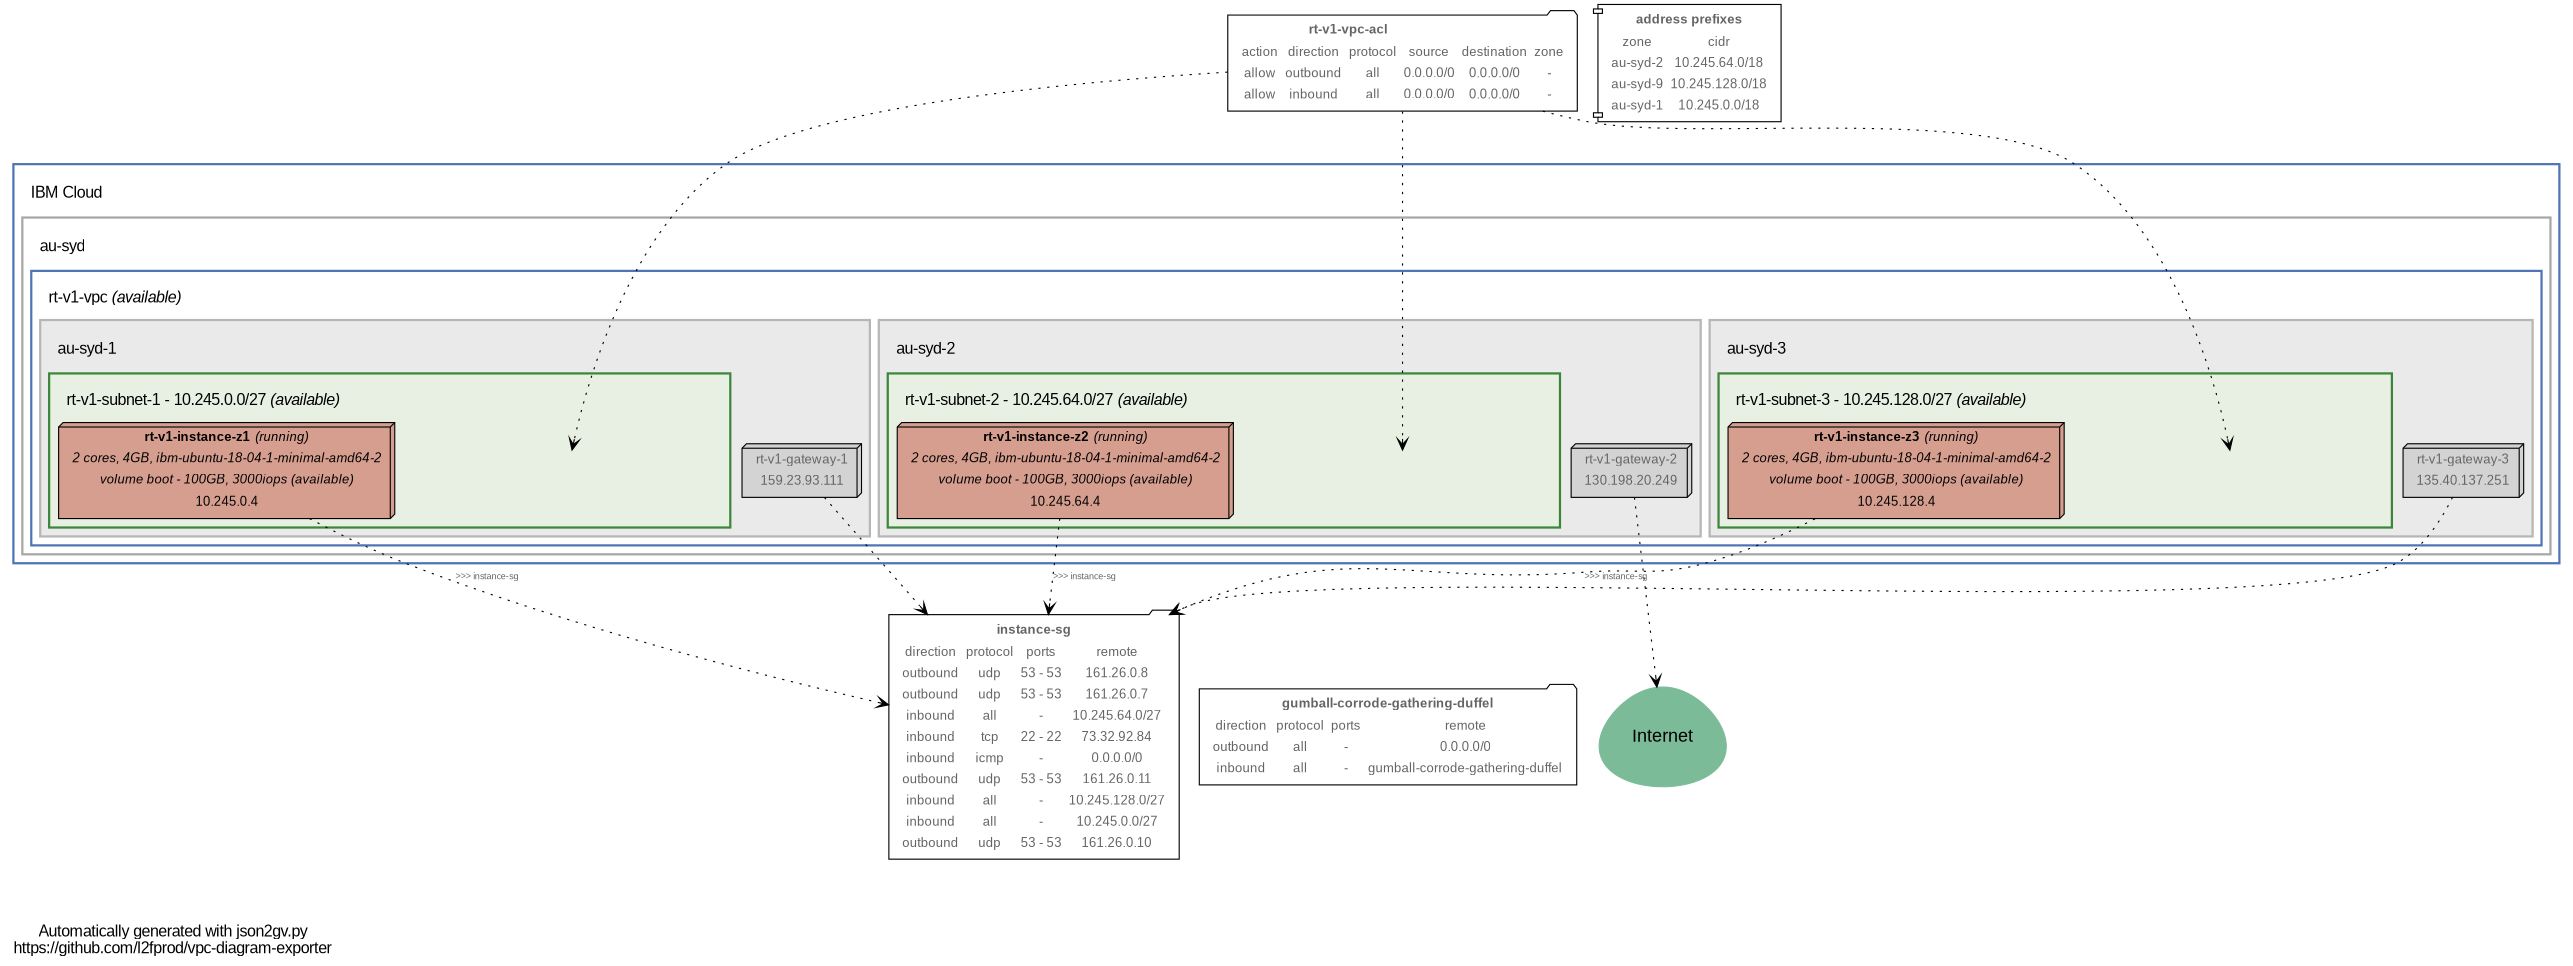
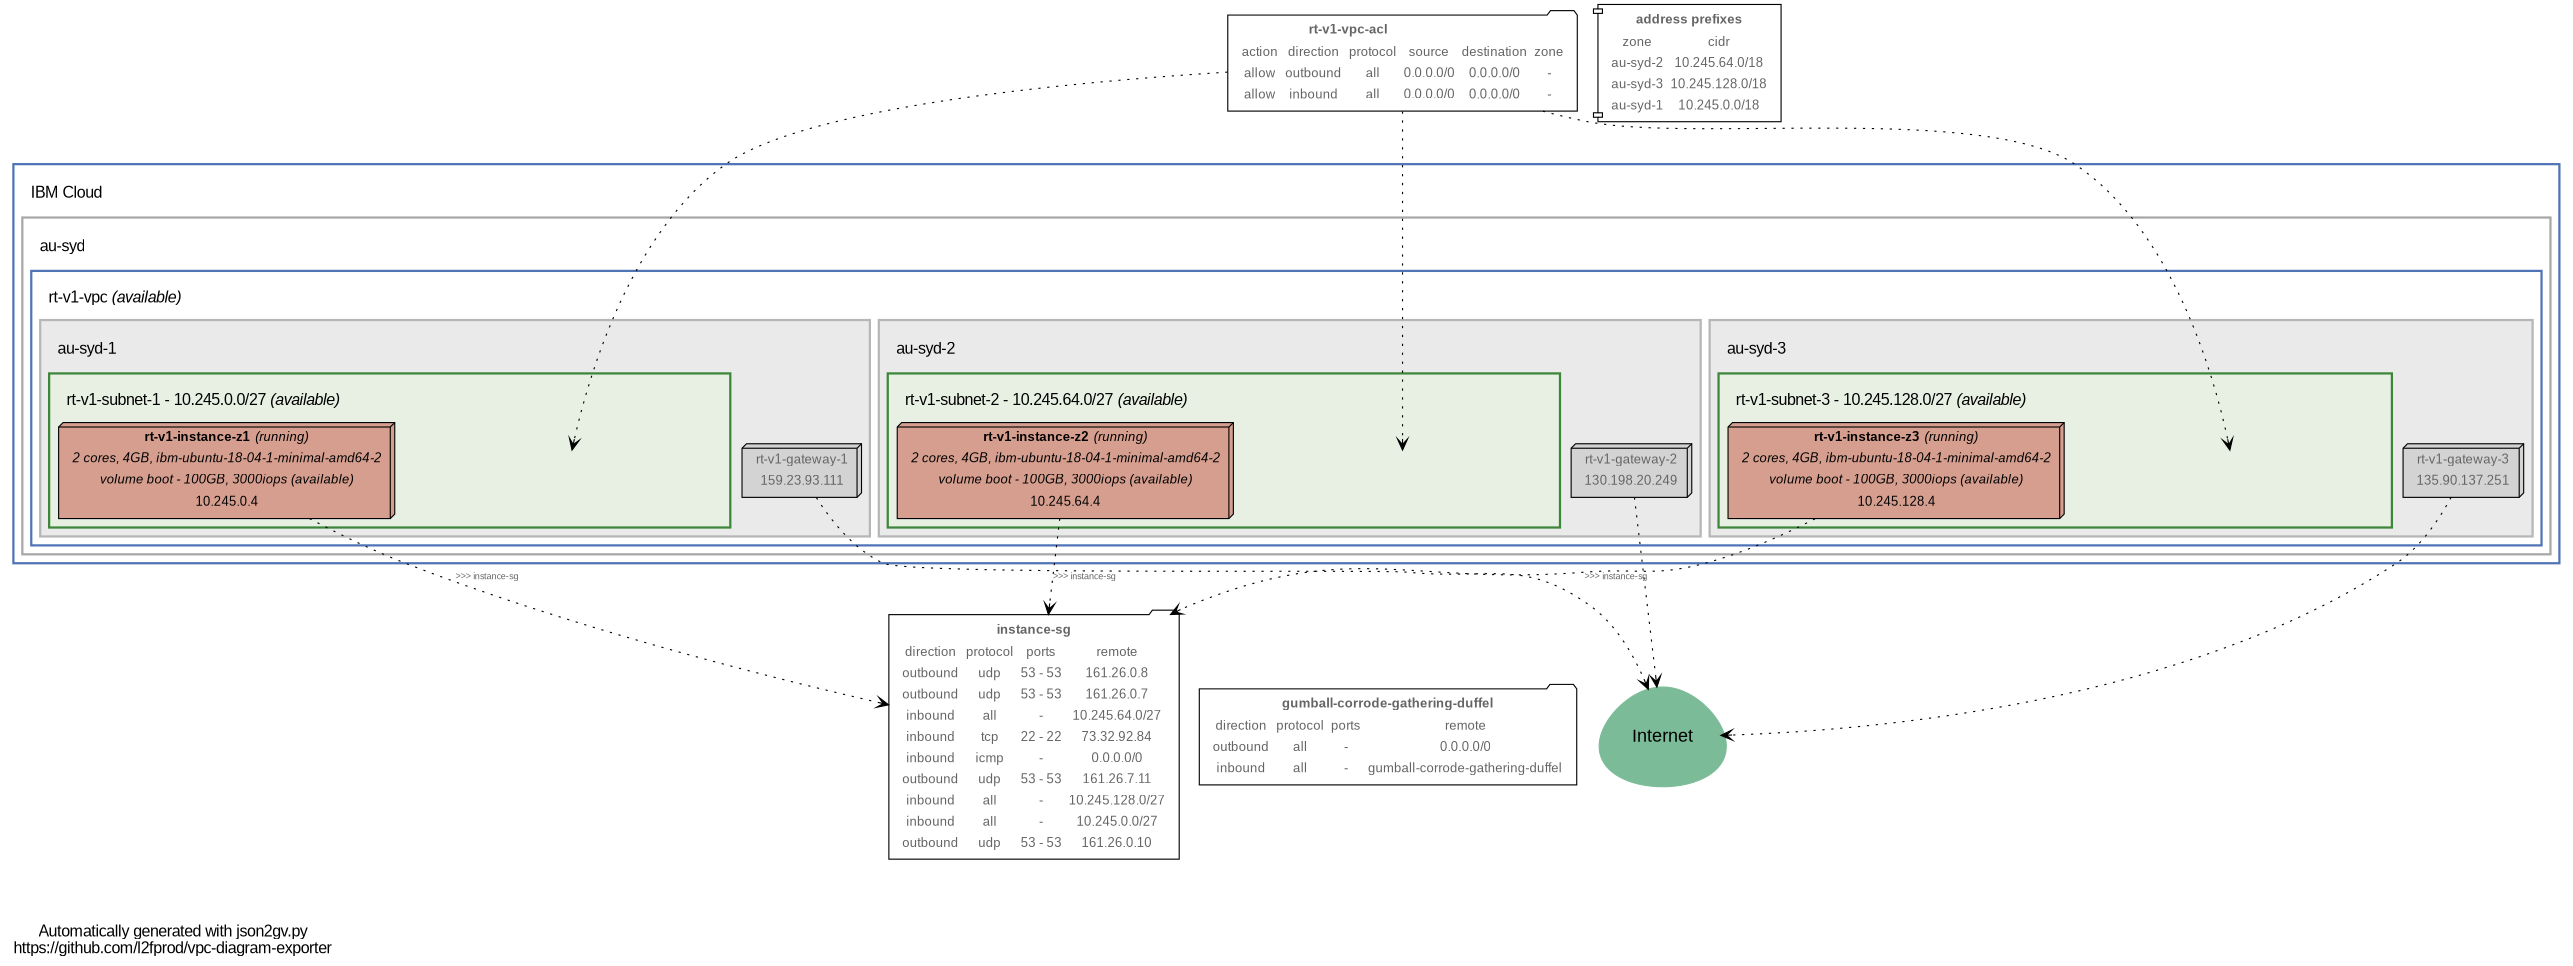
(1638, 84) -> (1638, 84)
(2463, 481) -> (2463, 481)
(889, 571) -> (1239, 571)
(1832, 590) -> (2118, 681)
(1117, 779) -> (1117, 779)
